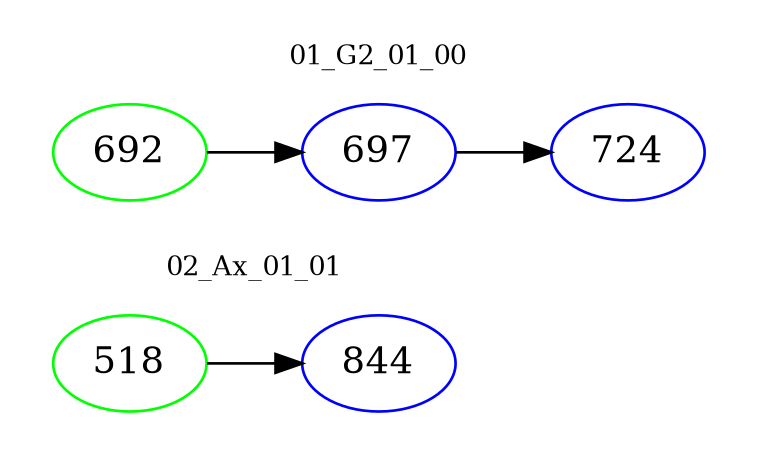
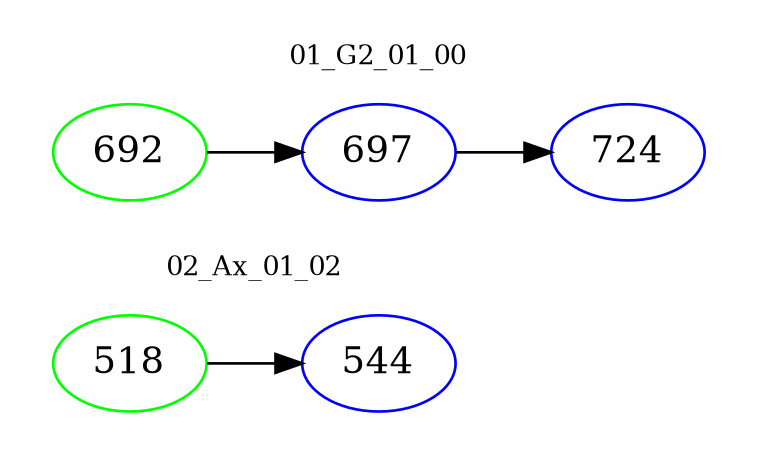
(254, 269) -> (254, 269)
(379, 363) -> (379, 363)
